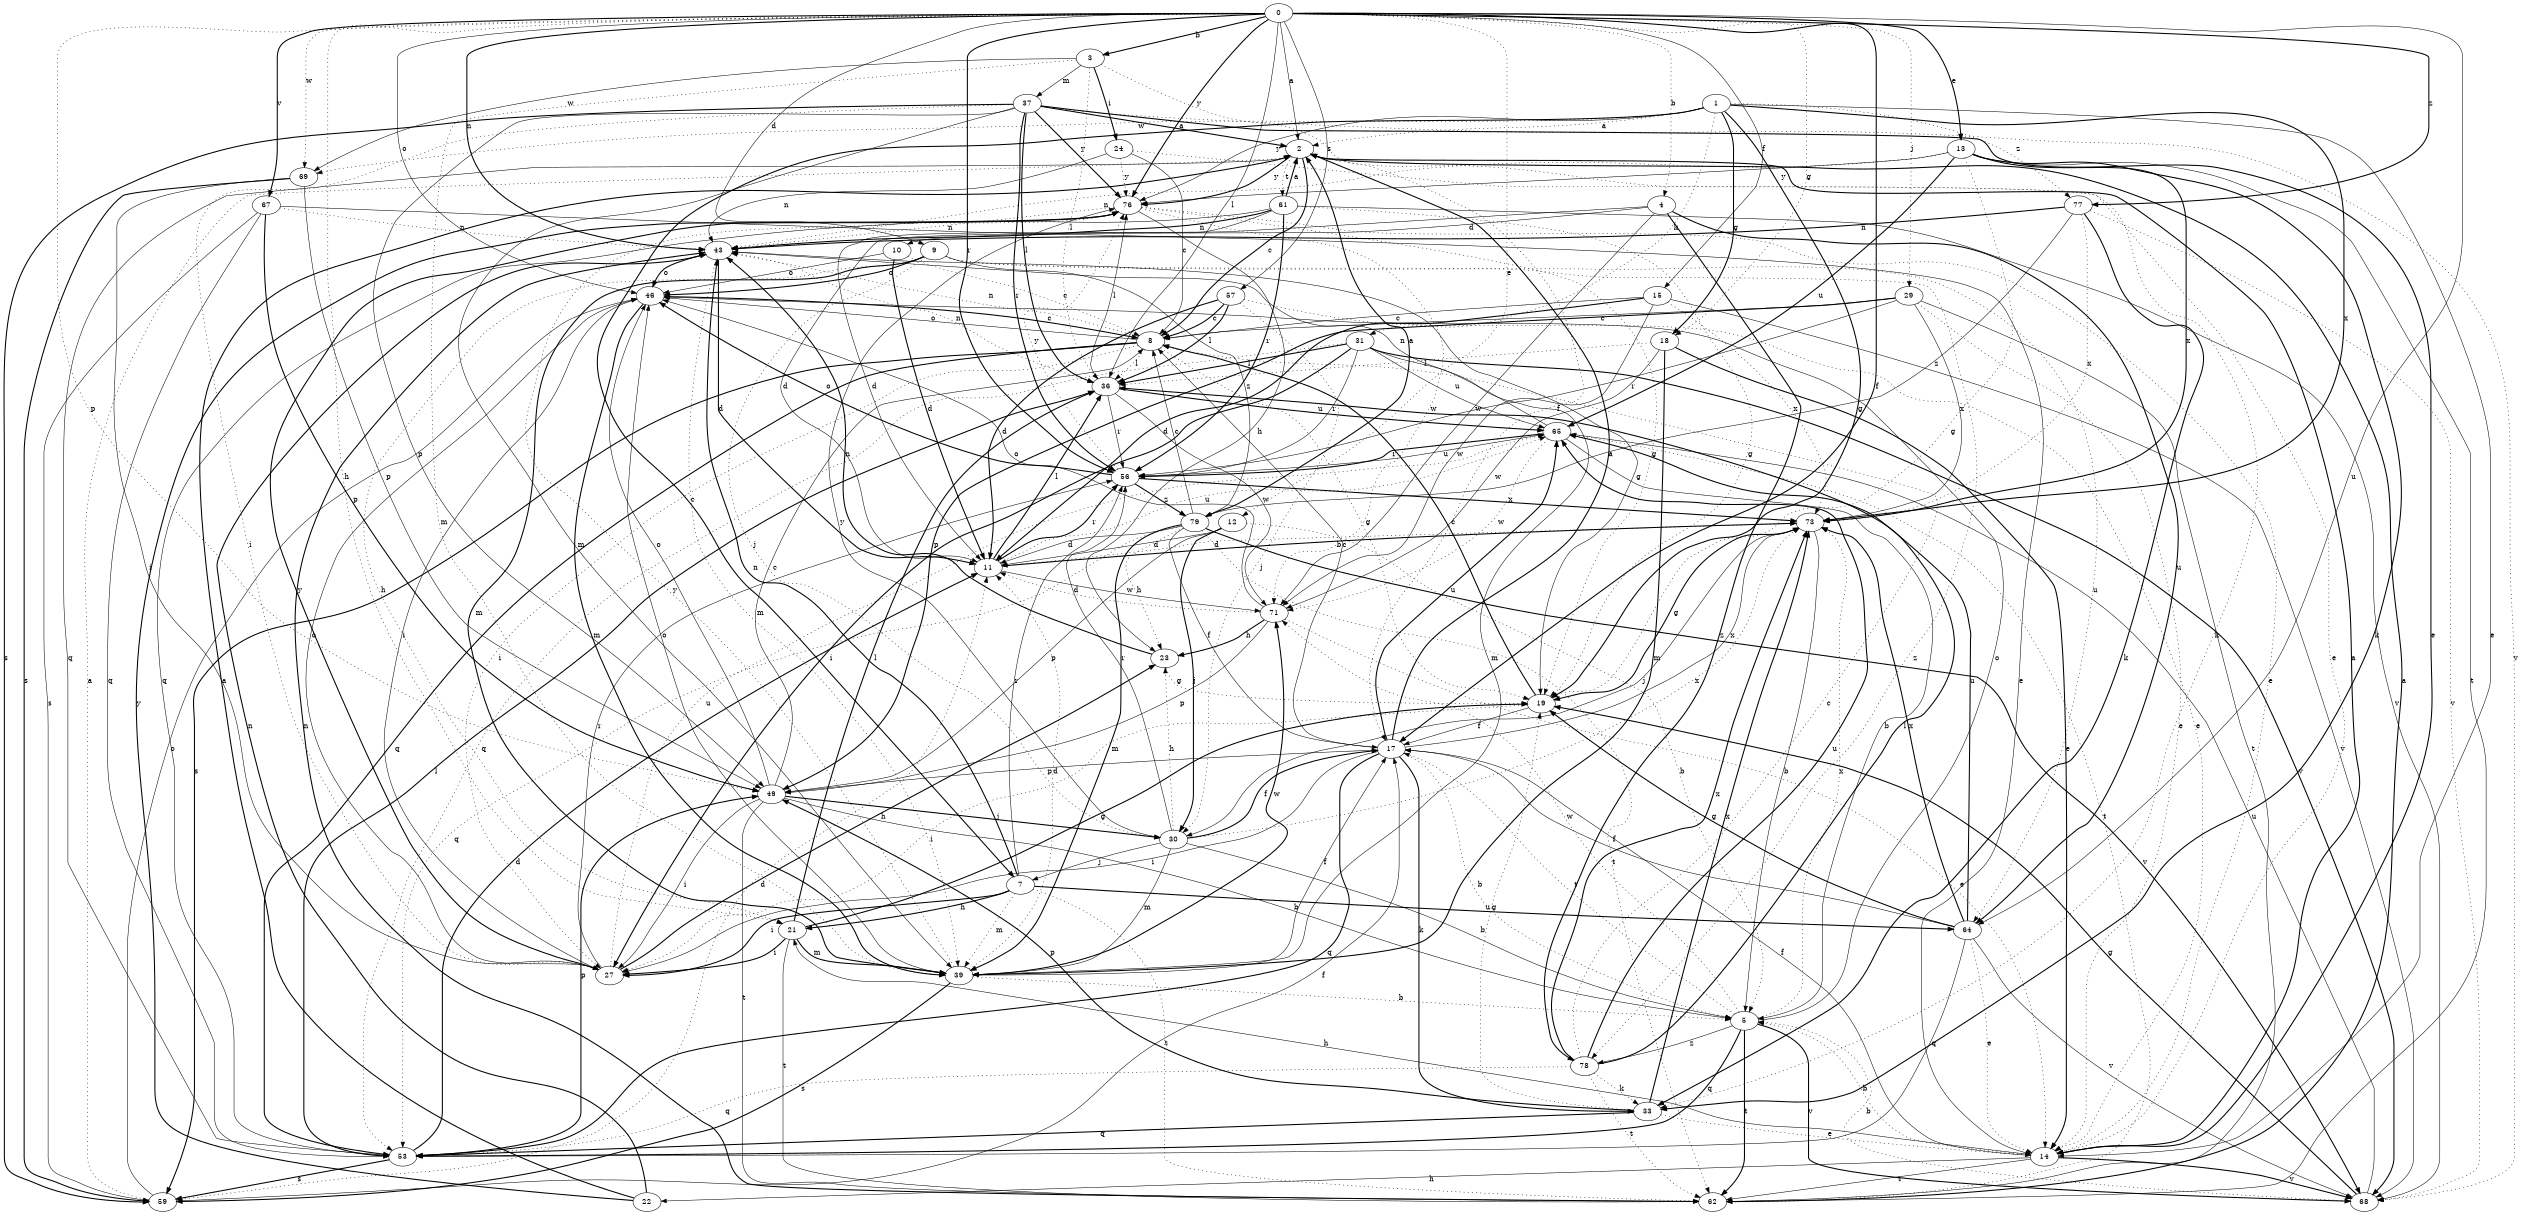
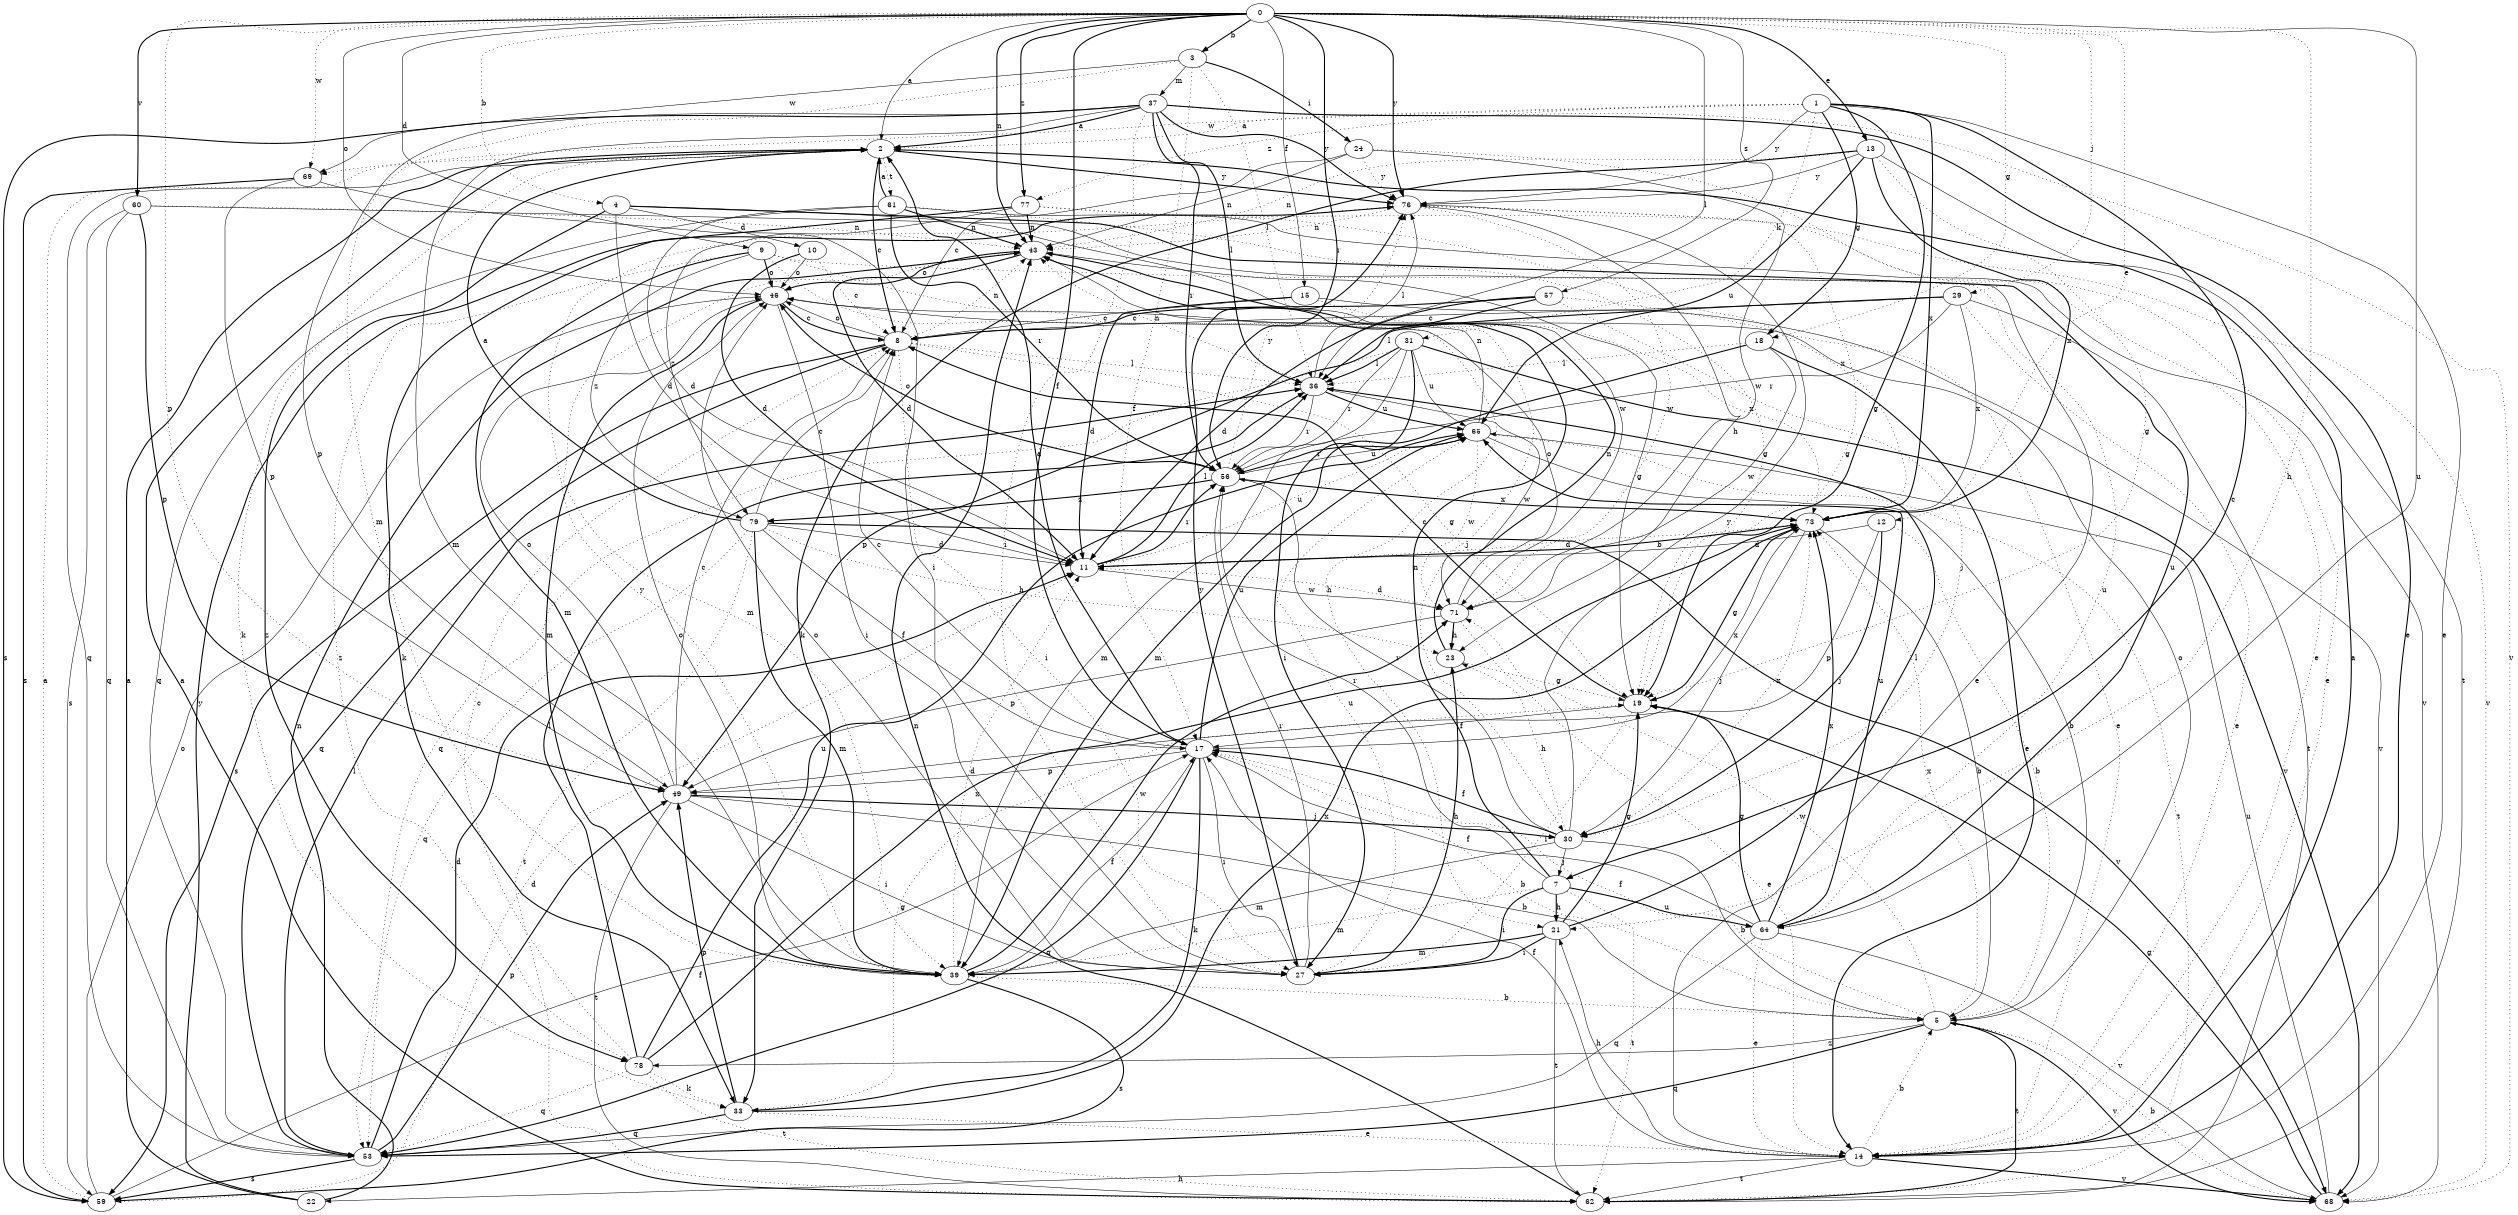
(266, 205) -> (137, 205)
(1467, 439) -> (1761, 284)
(1576, 885) -> (1621, 885)
